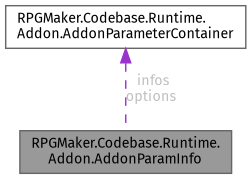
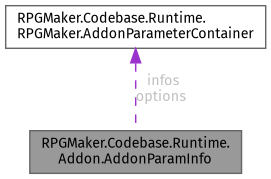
(126, 27) -> (136, 27)
